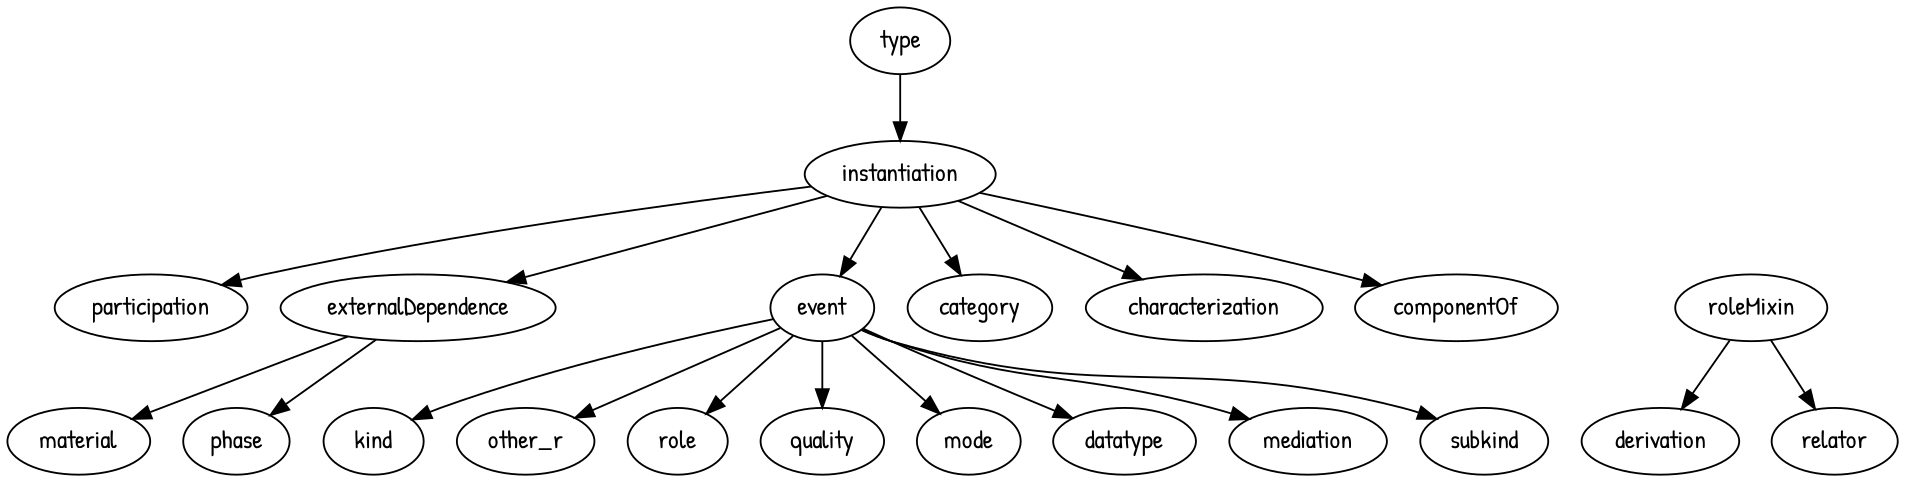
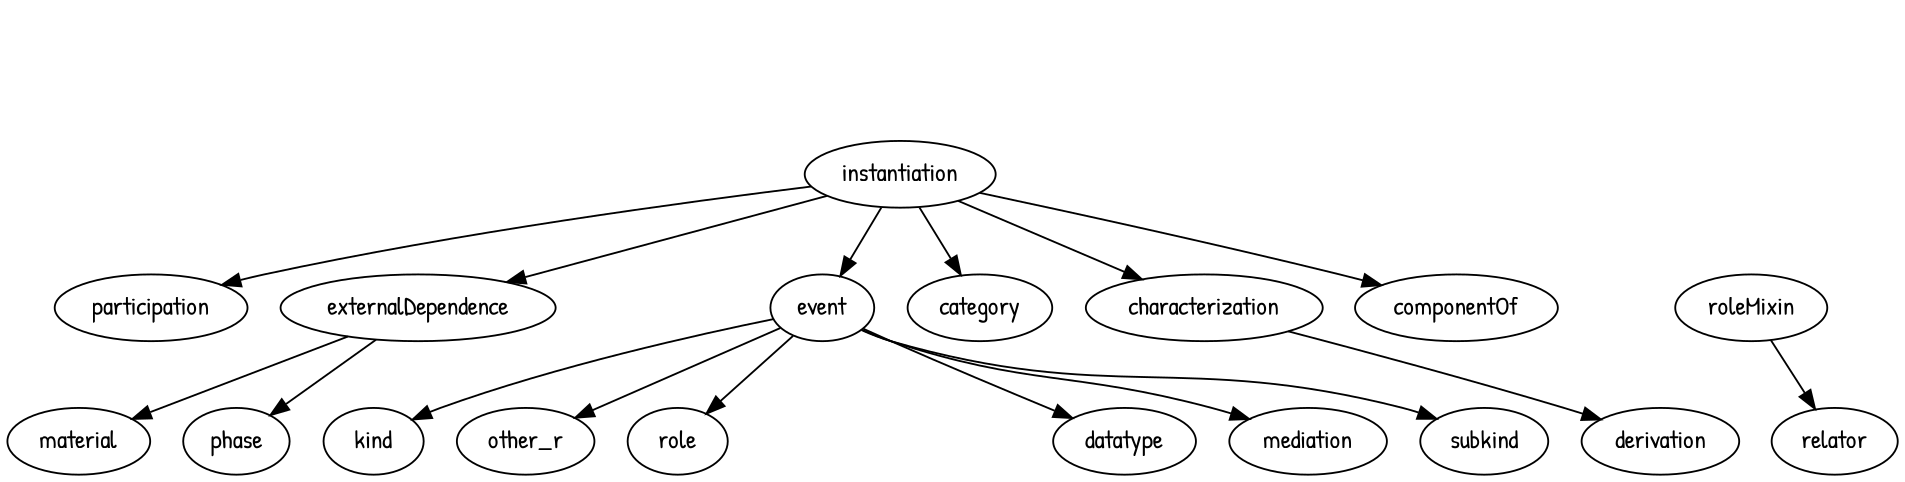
(900, 41) -> none
(1711, 367) -> (1436, 371)
(822, 441) -> none
(969, 441) -> none
